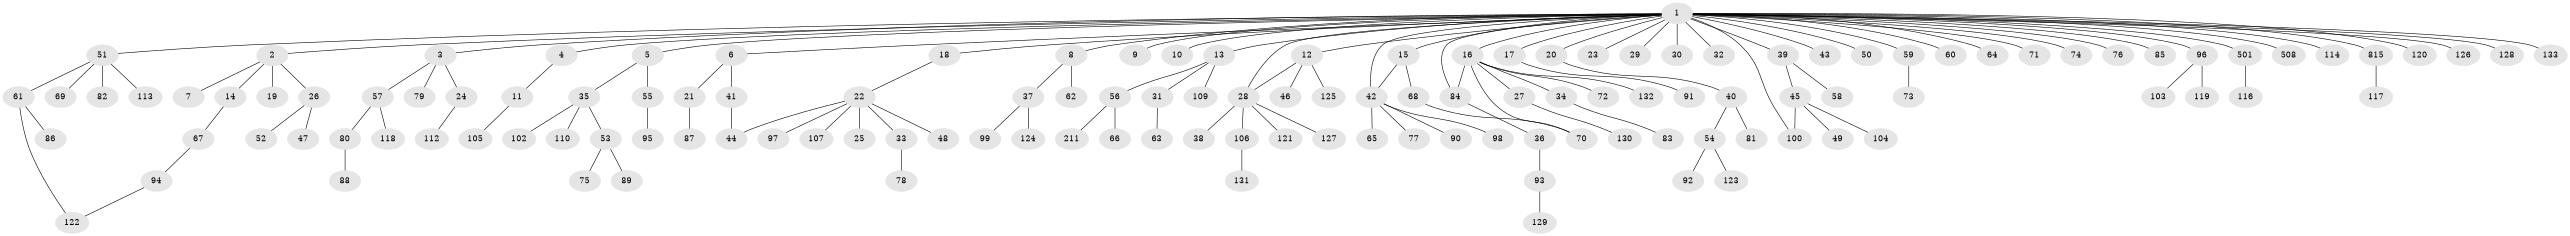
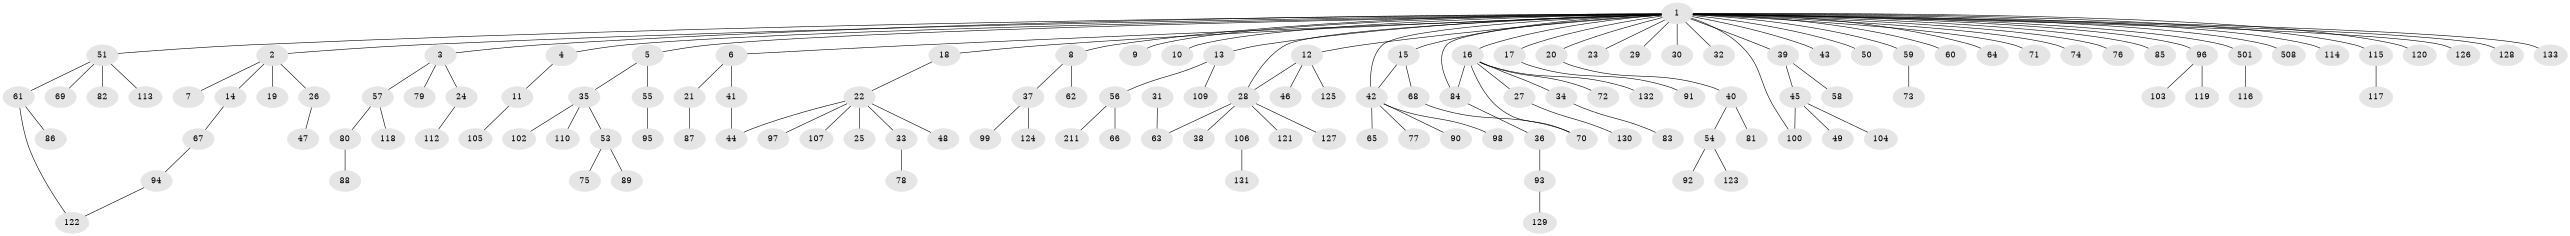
(2376, 55) -> (2376, 55)
(1188, 76) -> none
(1243, 118) -> (1200, 118)
(261, 139) -> none
